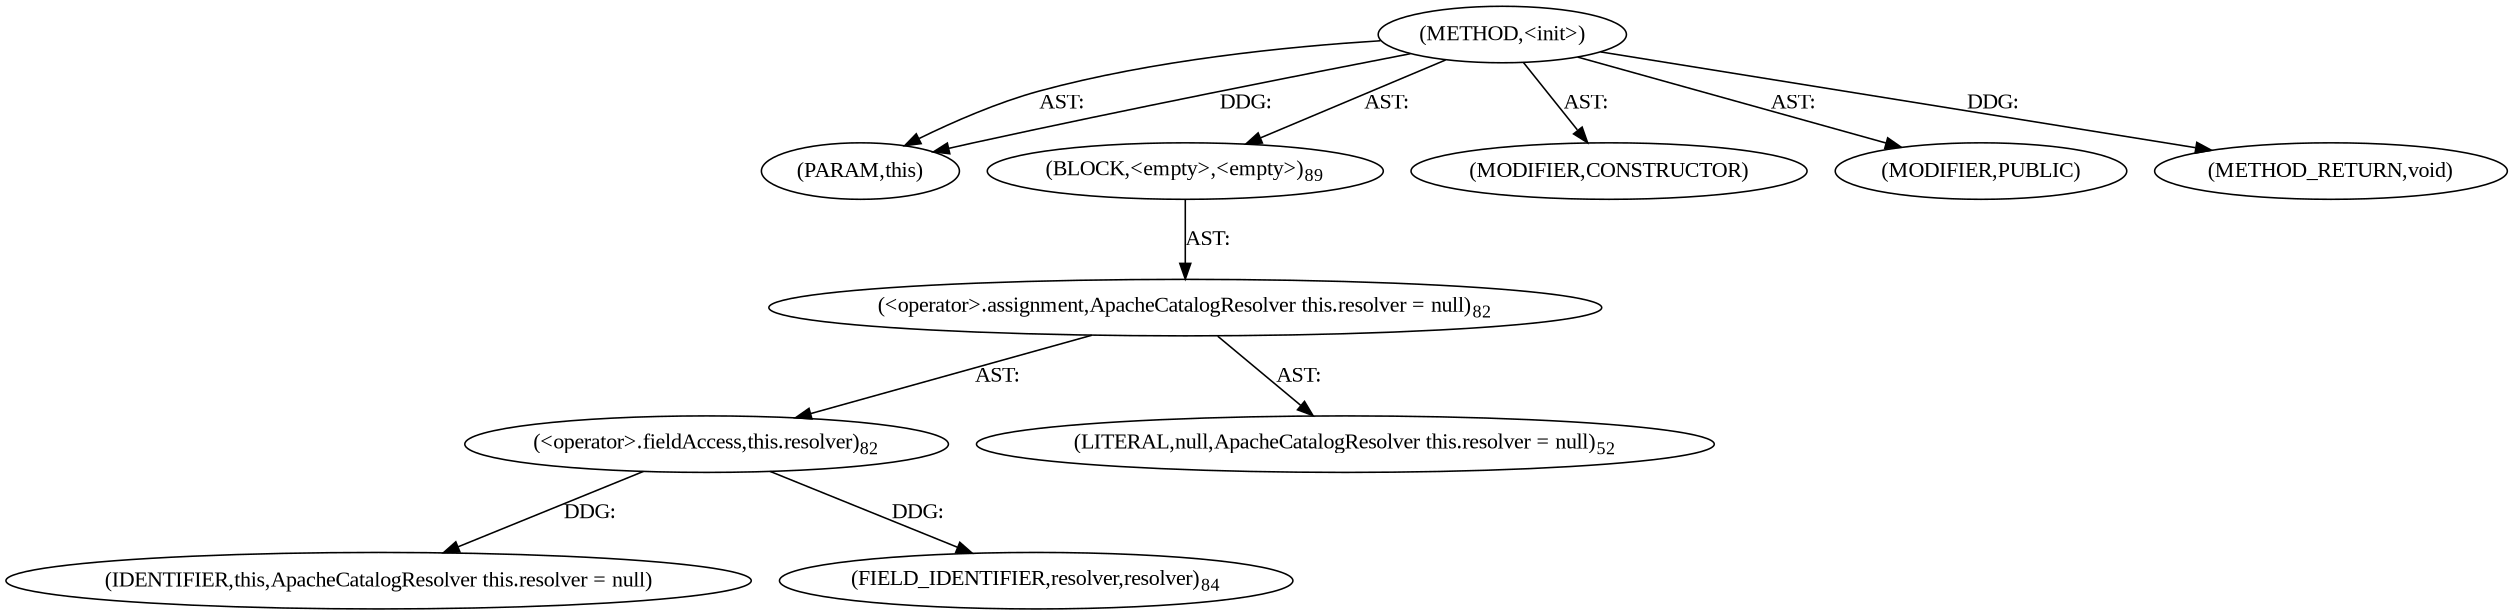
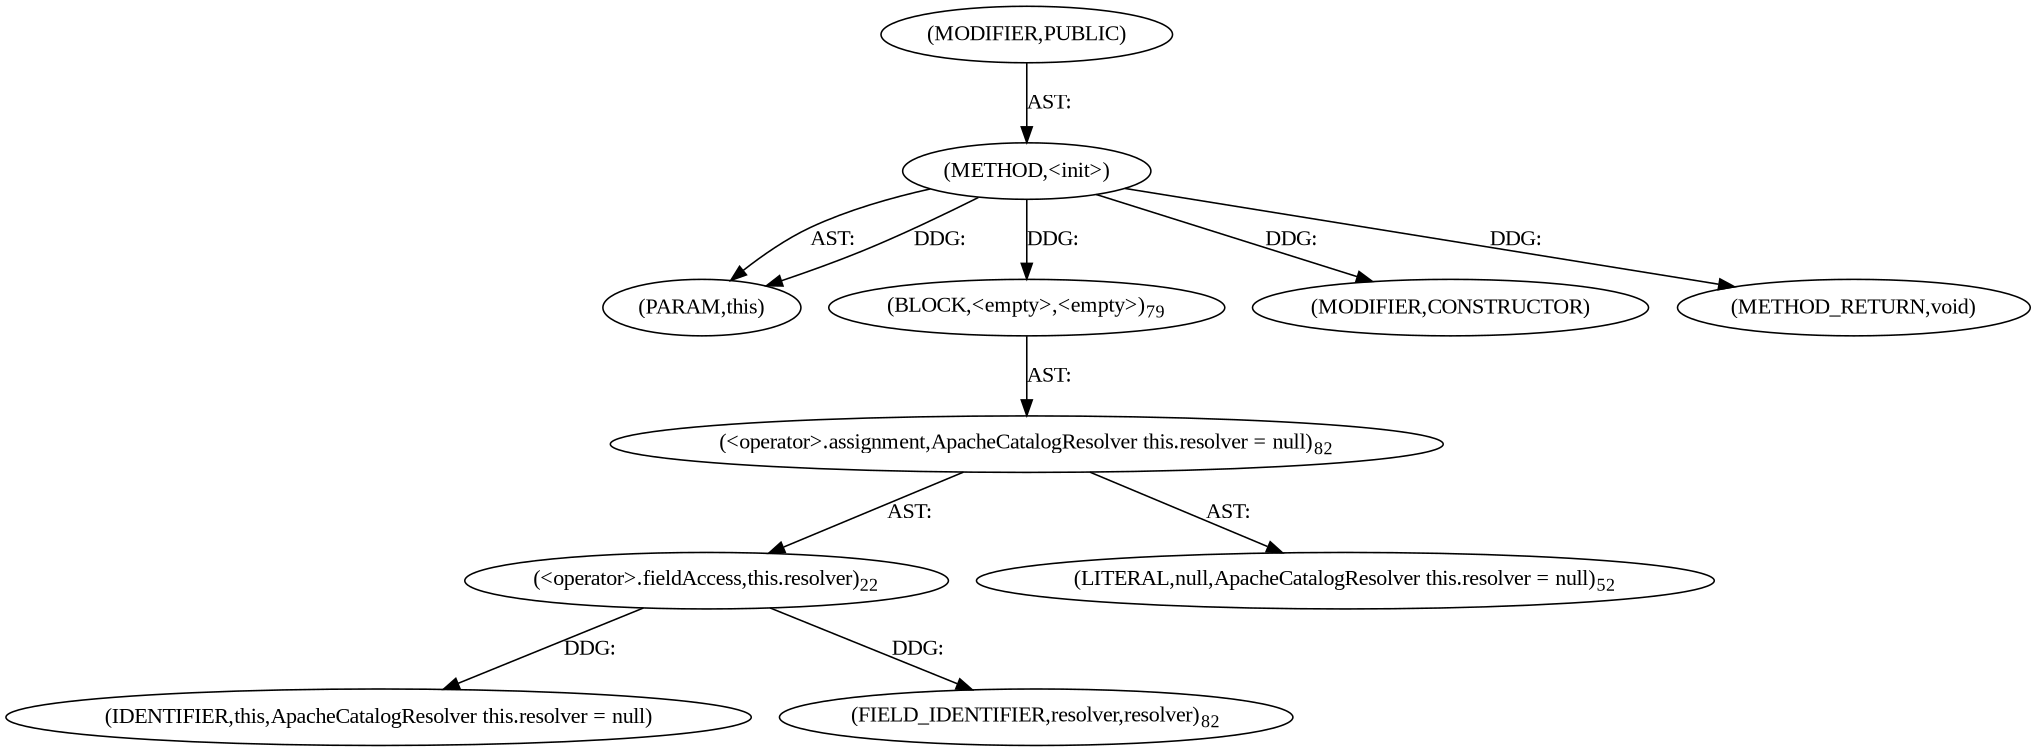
(1732, 100) -> (1027, 95)
(1390, 103) -> (1056, 239)
(1589, 103) -> (1294, 239)
(1315, 169) -> (1156, 305)
(870, 442) -> (870, 578)
(1211, 578) -> (1211, 715)
